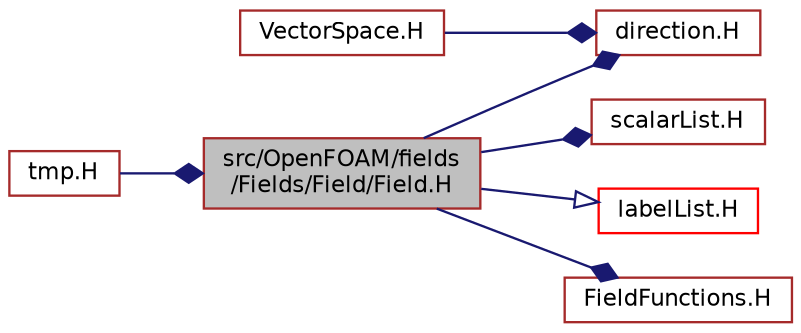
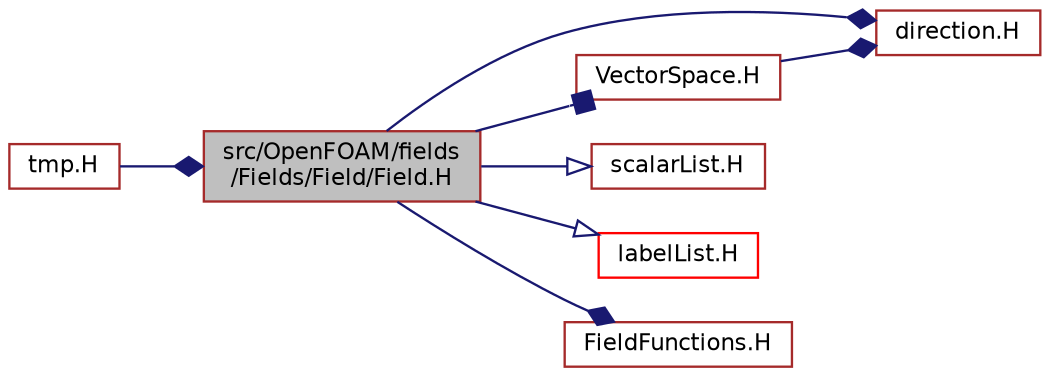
none -> (522, 119)
(522, 146) -> (524, 166)
